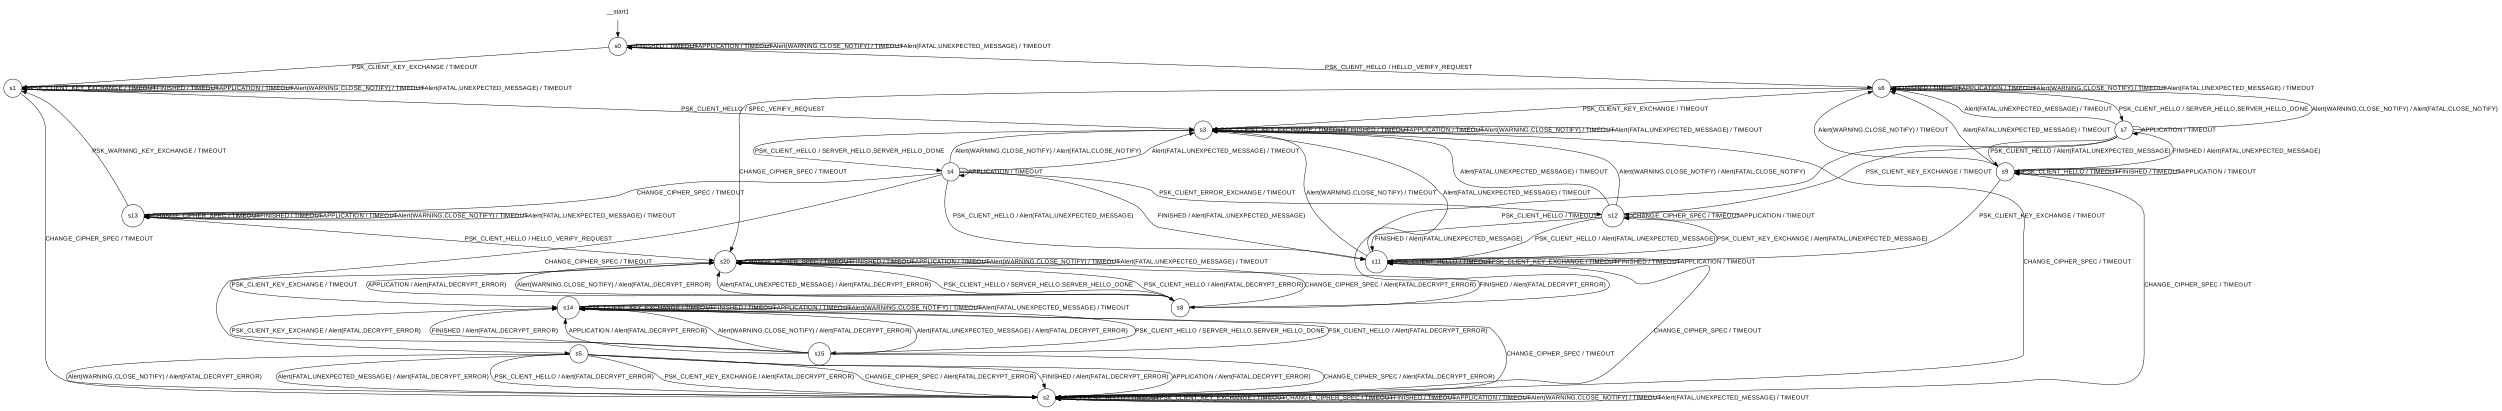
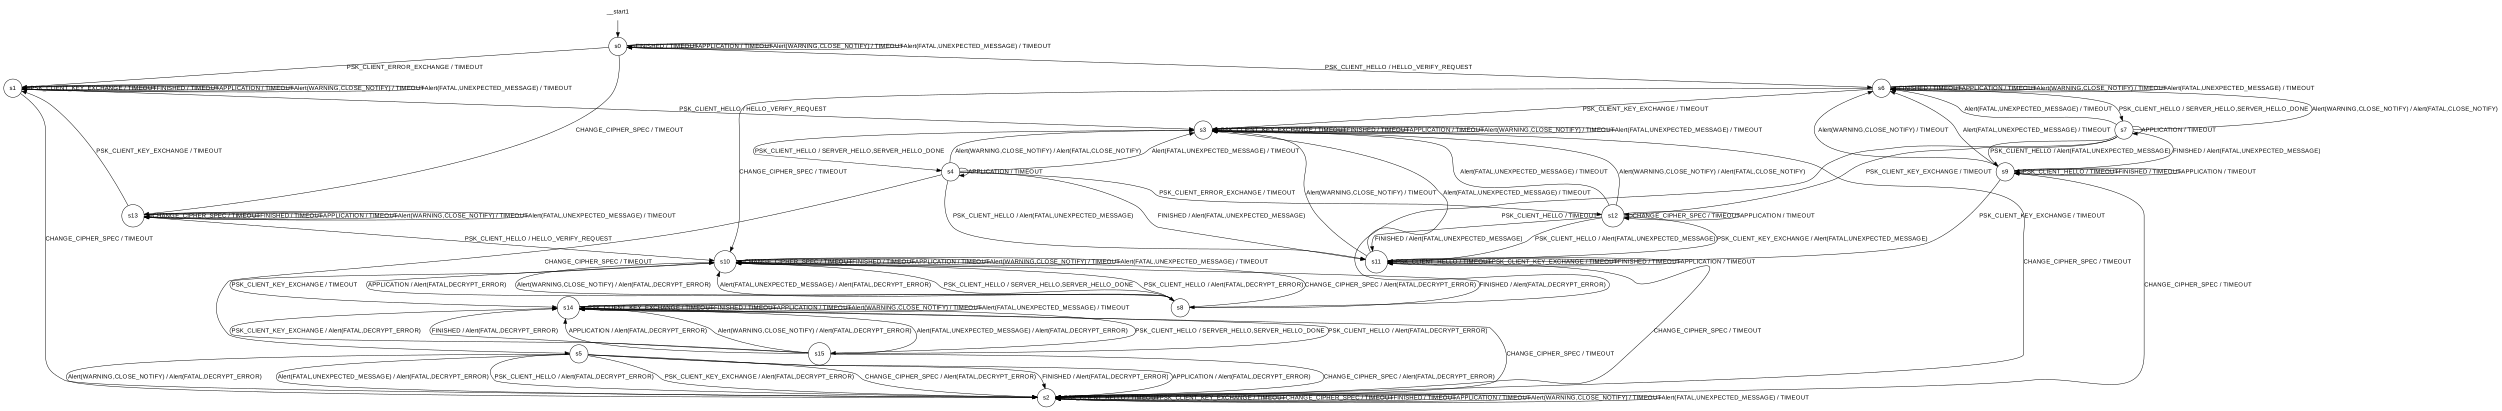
(415, 67) -> (415, 67)
(753, 109) -> (753, 109)
(159, 151) -> (159, 151)
(546, 203) -> (407, 173)
(725, 262) -> (725, 262)
